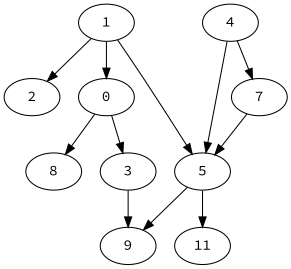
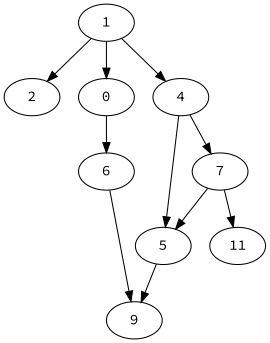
(153, 92) -> (140, 56)
(54, 172) -> none
(128, 172) -> (106, 172)
(203, 204) -> (228, 203)
